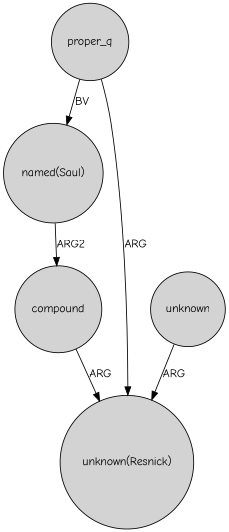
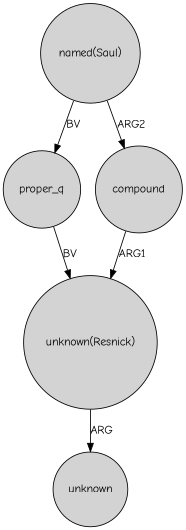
(74, 98) -> (66, 123)
(136, 244) -> (70, 254)
(164, 368) -> (90, 426)
(101, 374) -> (132, 254)
